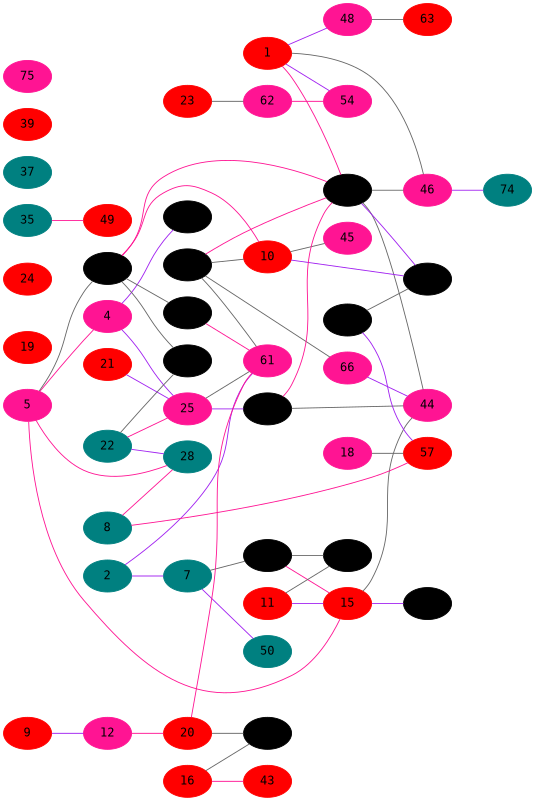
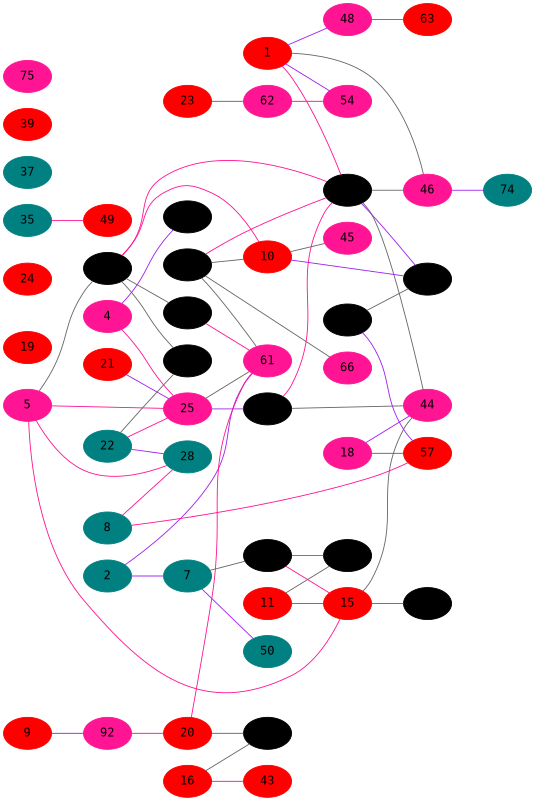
(66, 360) -> (108, 407)
(148, 363) -> (148, 363)
(381, 384) -> (388, 429)
(108, 733) -> (108, 733)
